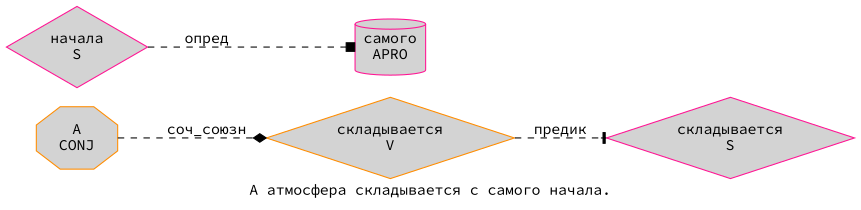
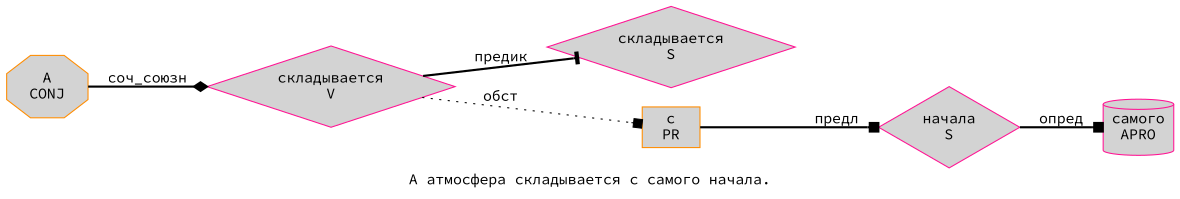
(246, 47) -> (1056, 127)
none -> (671, 127)
(185, 138) -> (141, 87)
(390, 138) -> (331, 87)
(558, 138) -> (498, 67)
